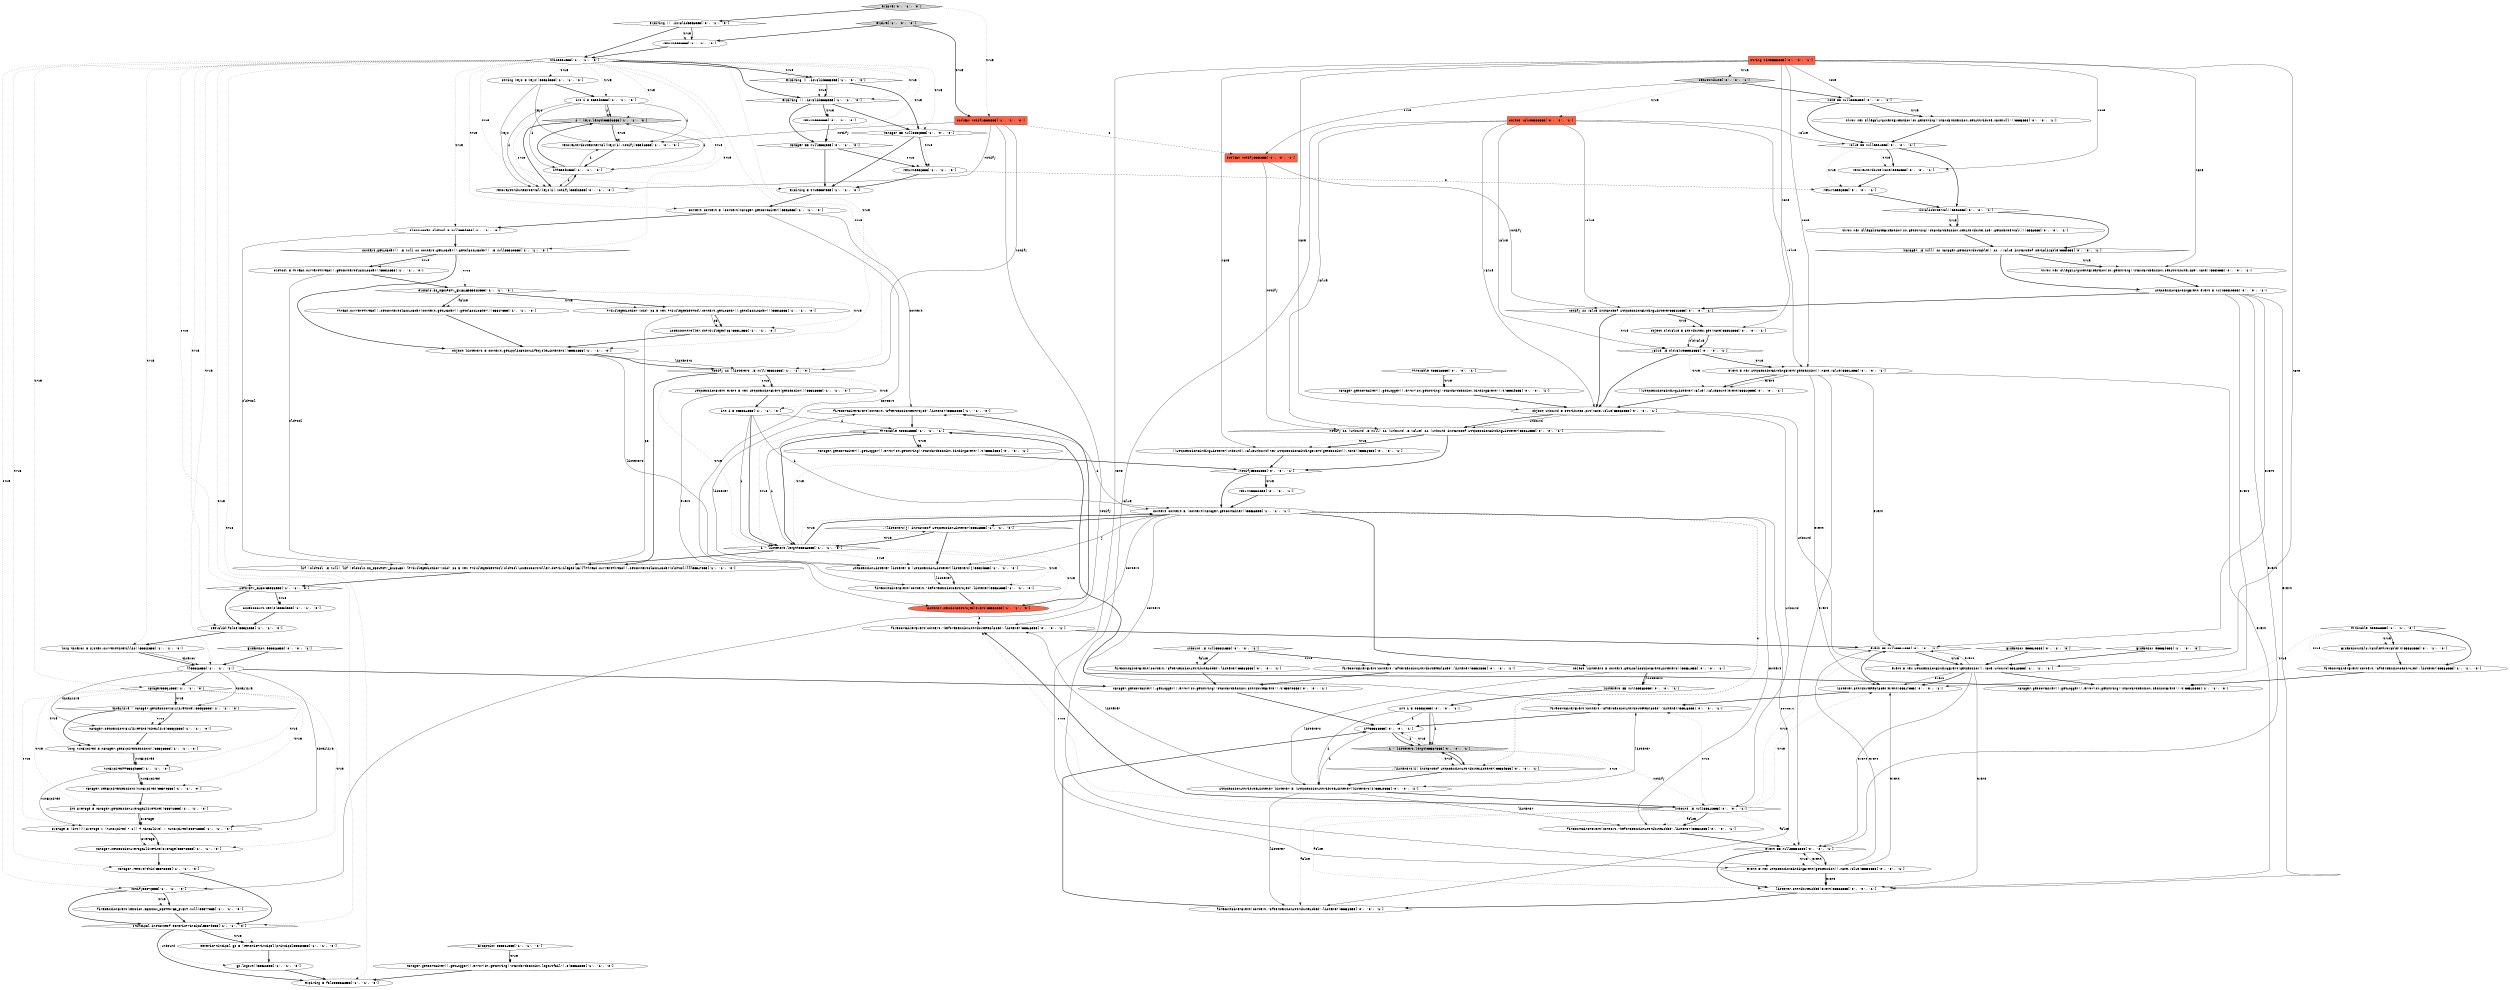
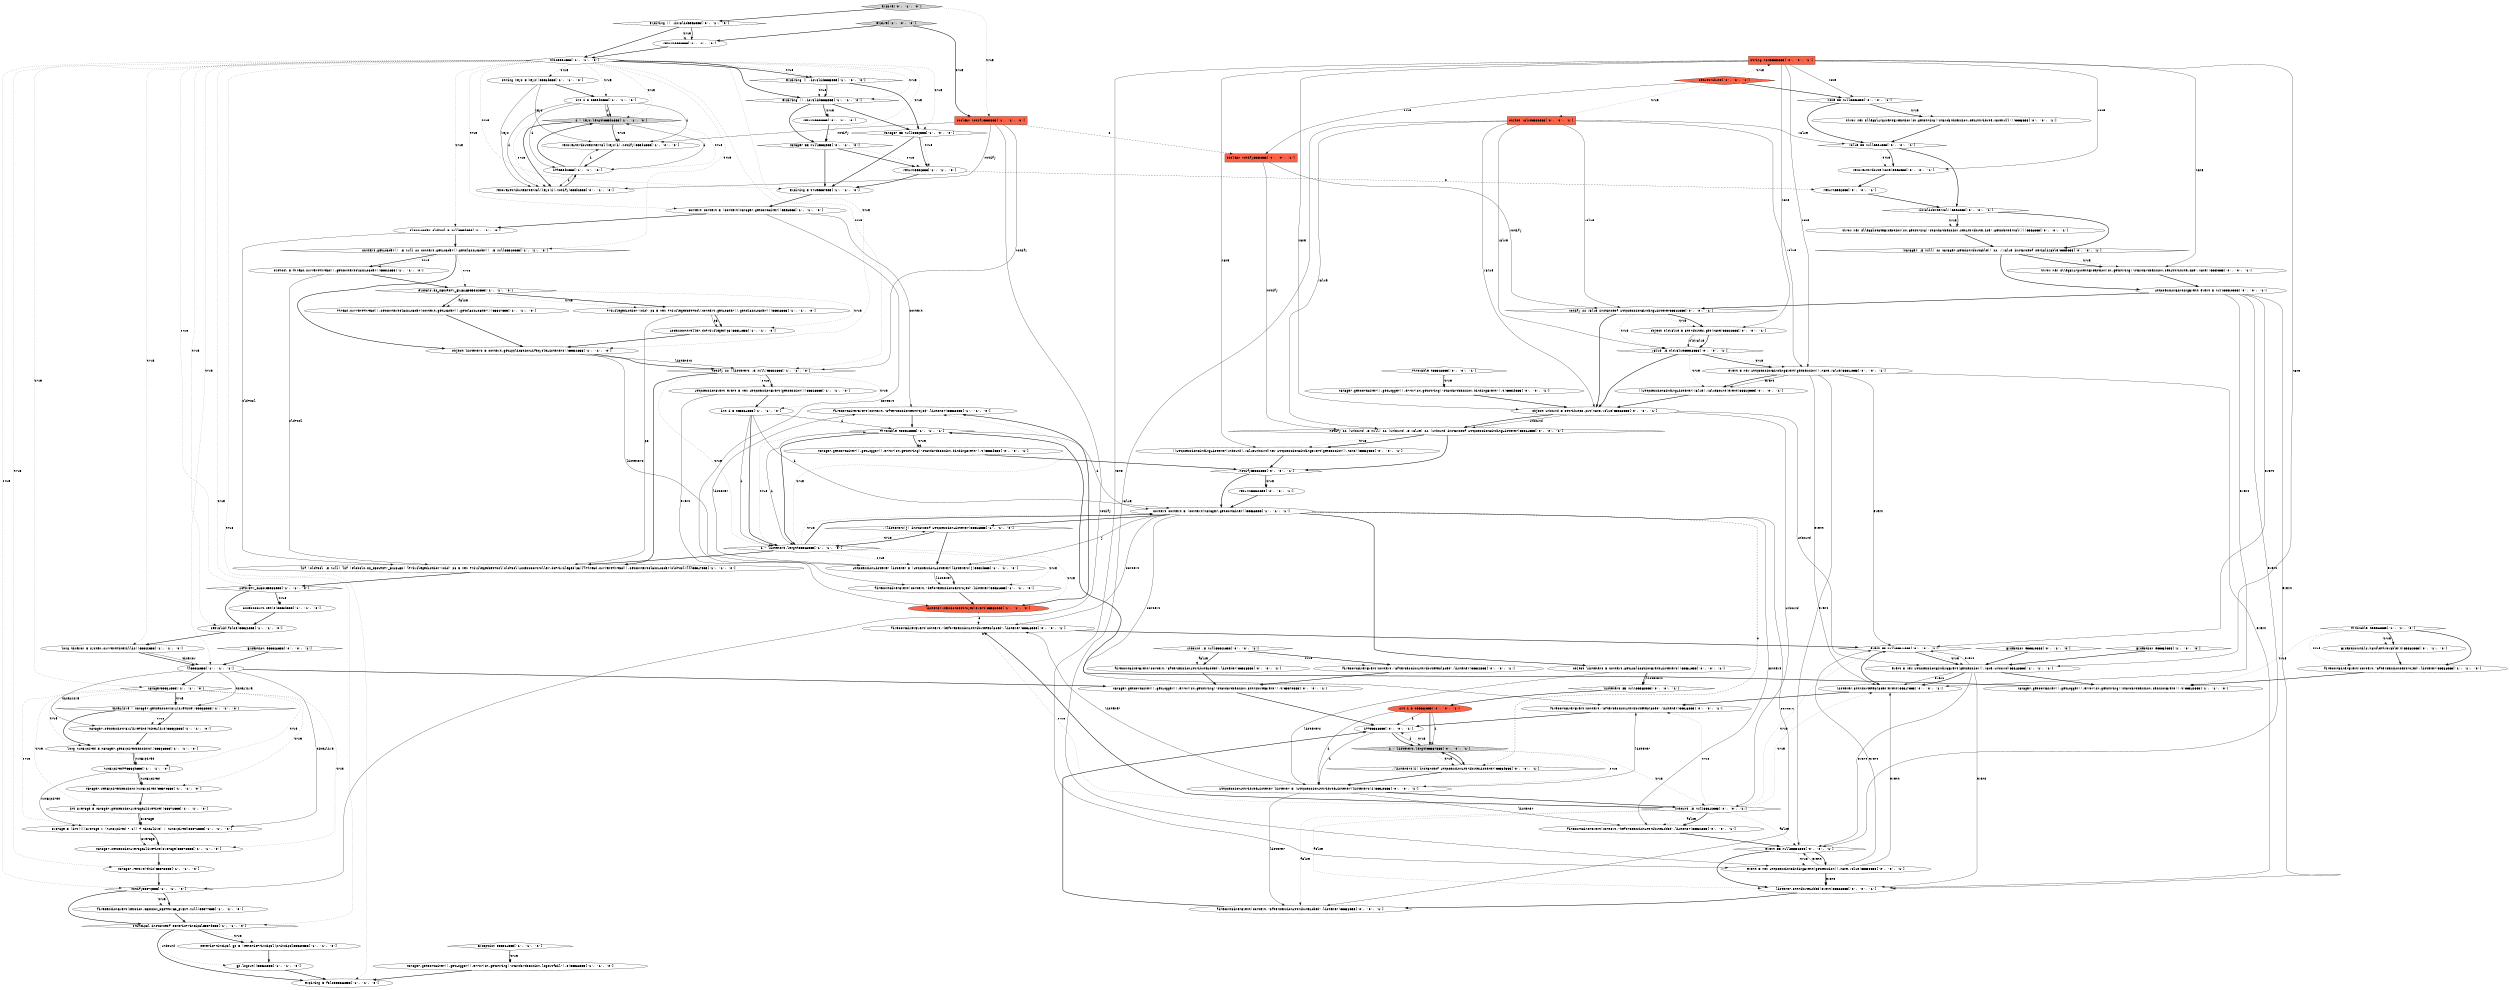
(1741, 68) -> (1751, 71)
(1725, 80) -> (1725, 80)
(1832, 162) -> none
(1430, 709) -> (1430, 709)
(1414, 738) -> (1414, 738)
(1659, 779) -> (1659, 779)
(247, 891) -> (159, 878)
